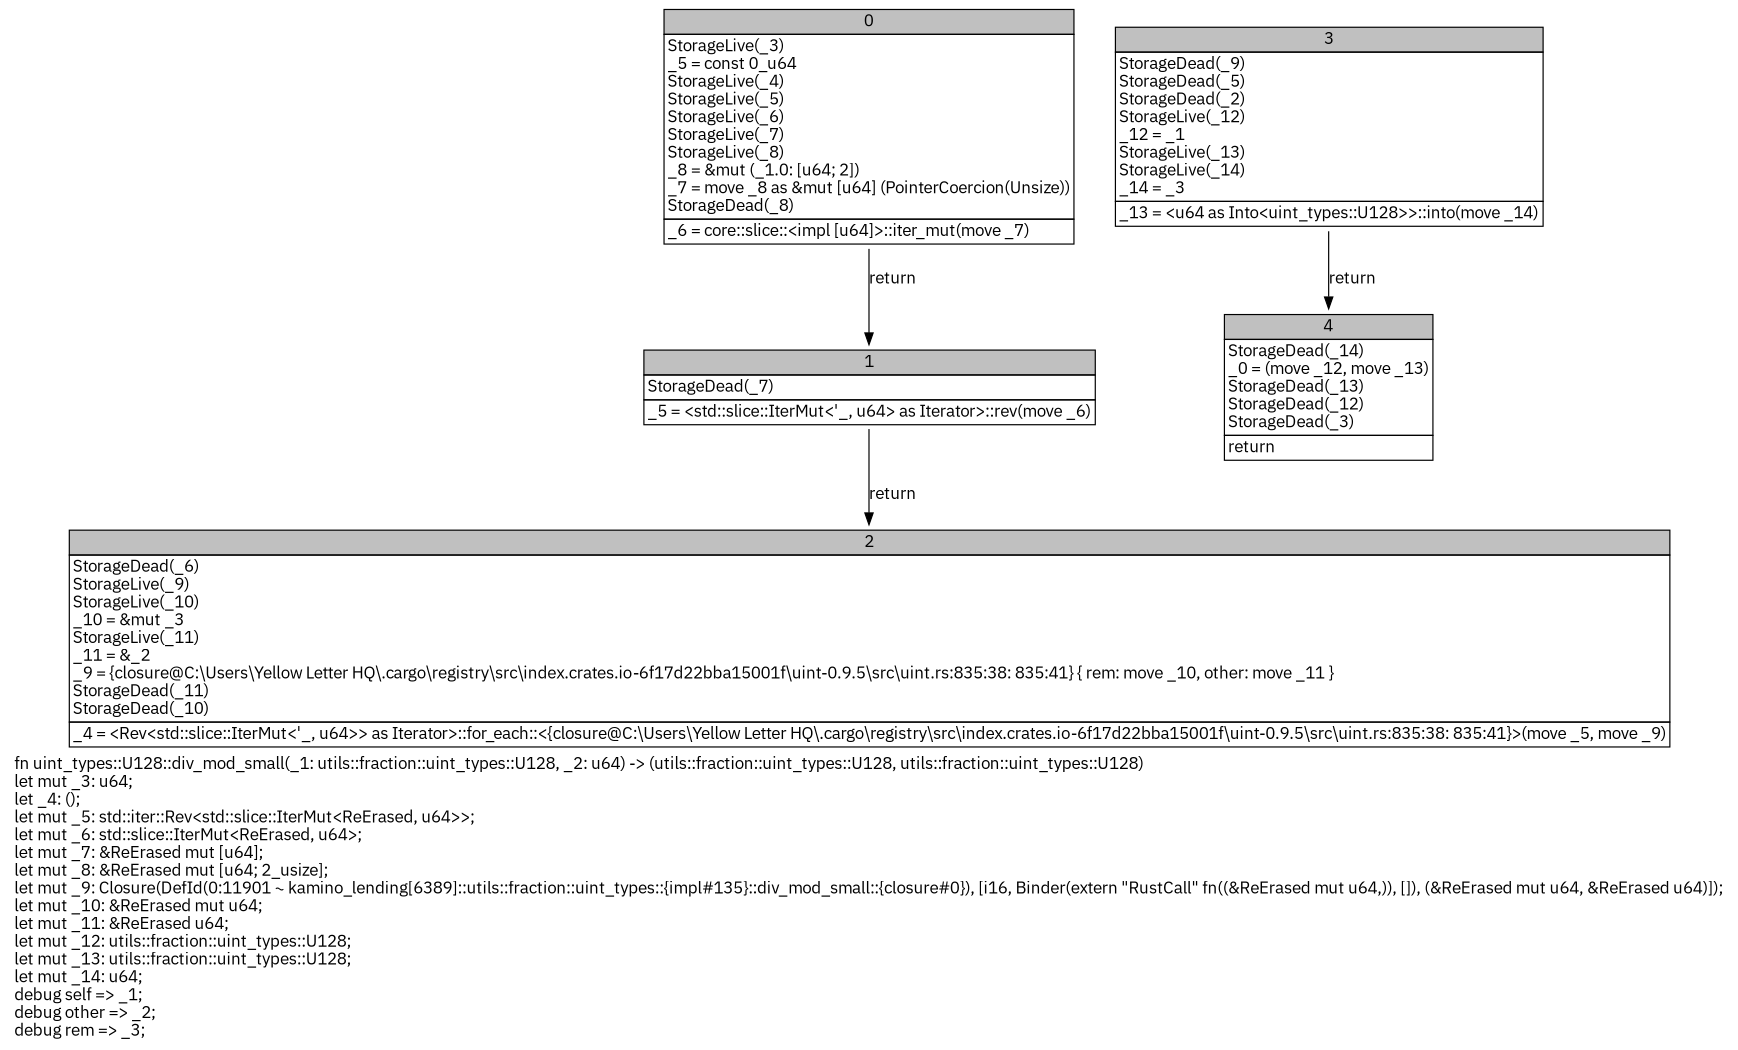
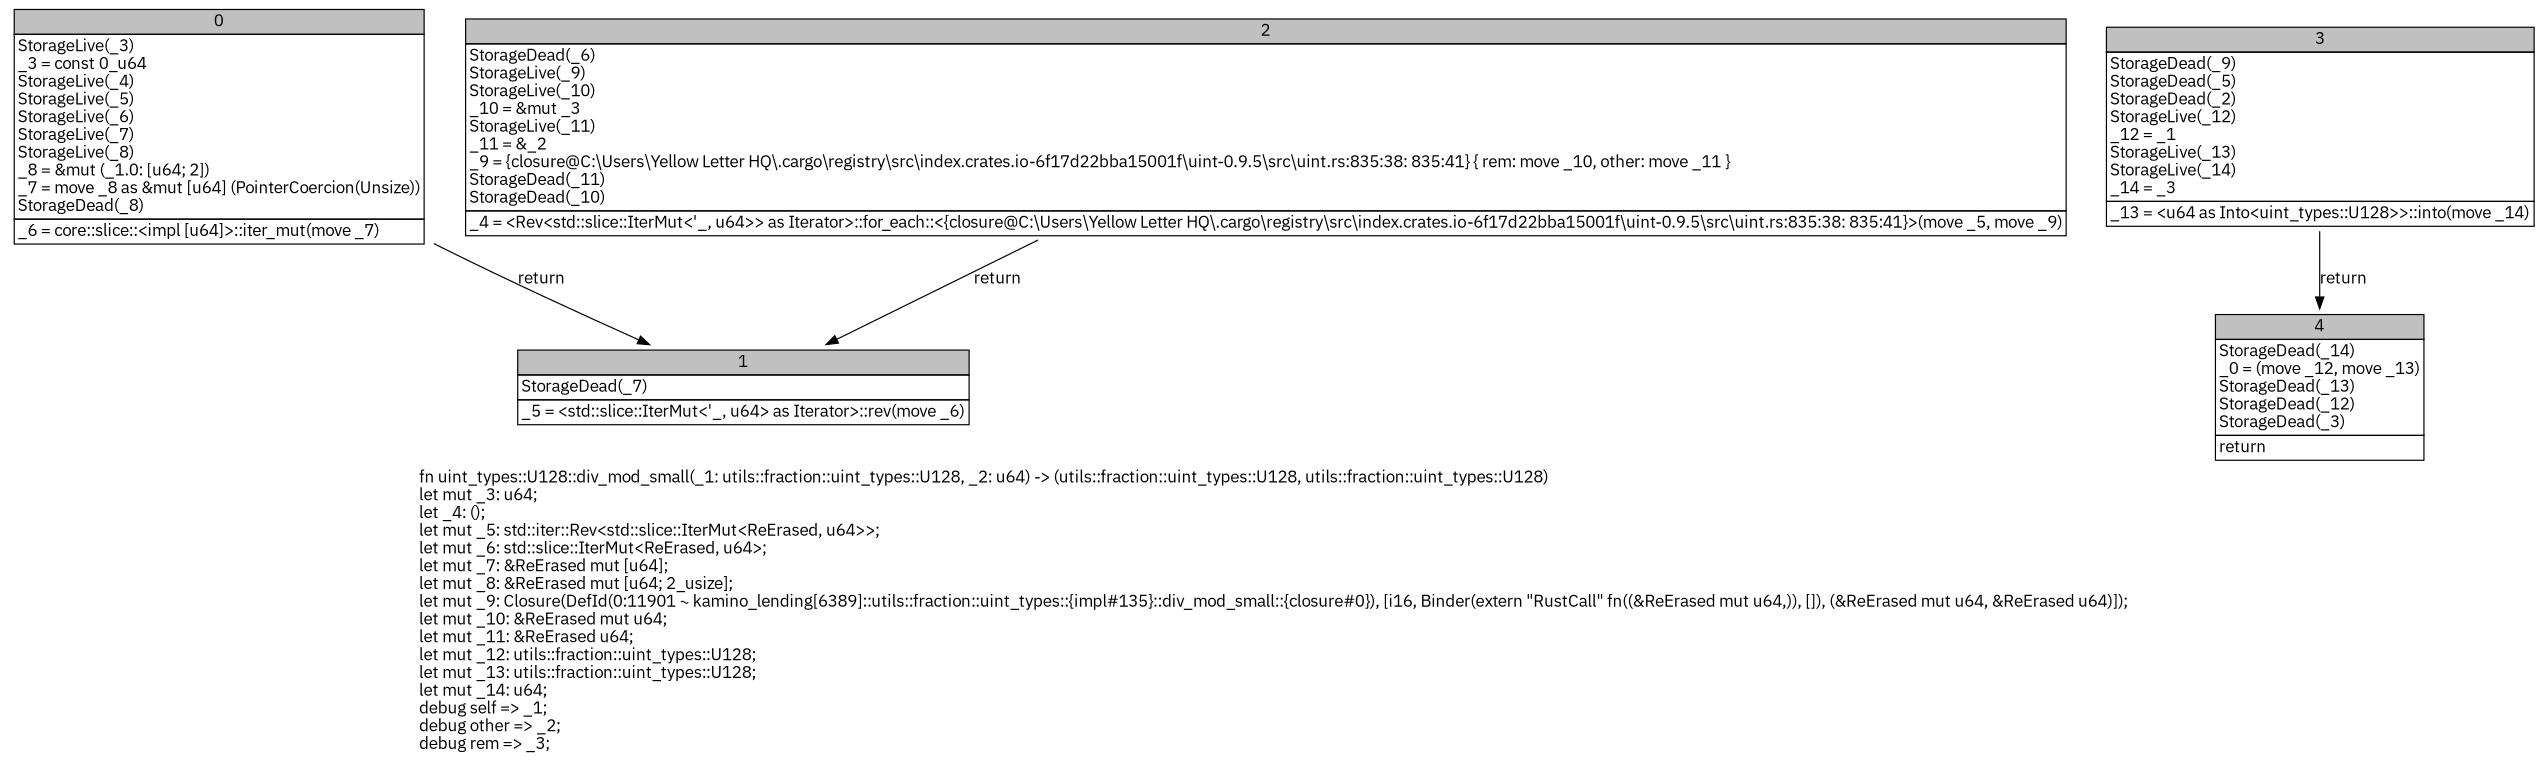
(732, 64) -> (82, 64)
(869, 471) -> (937, 290)
